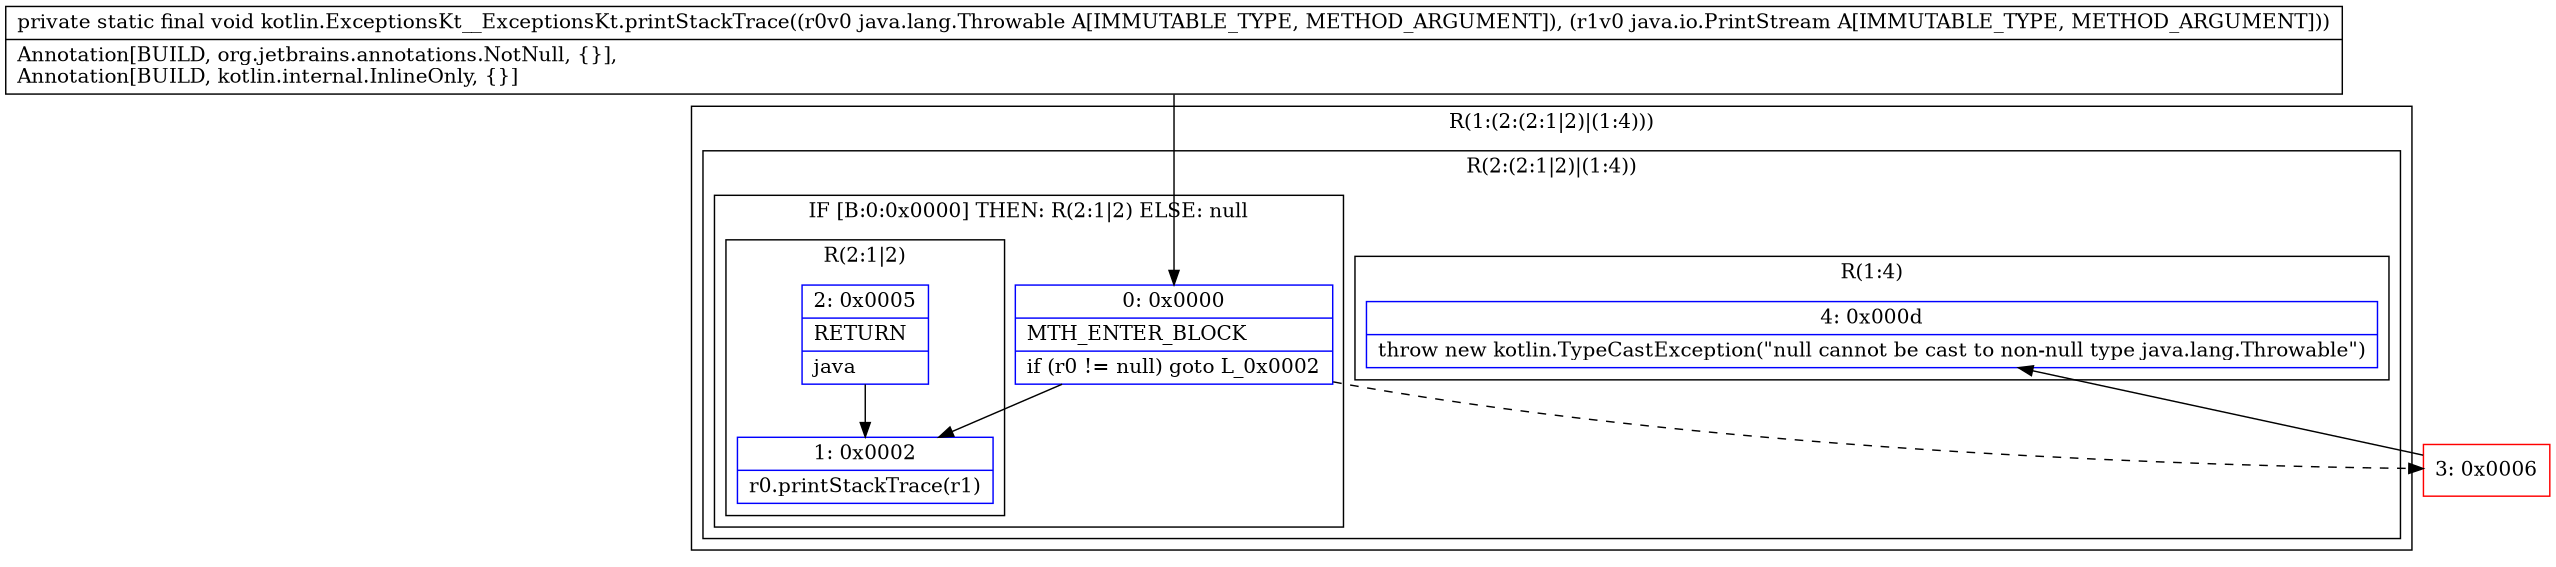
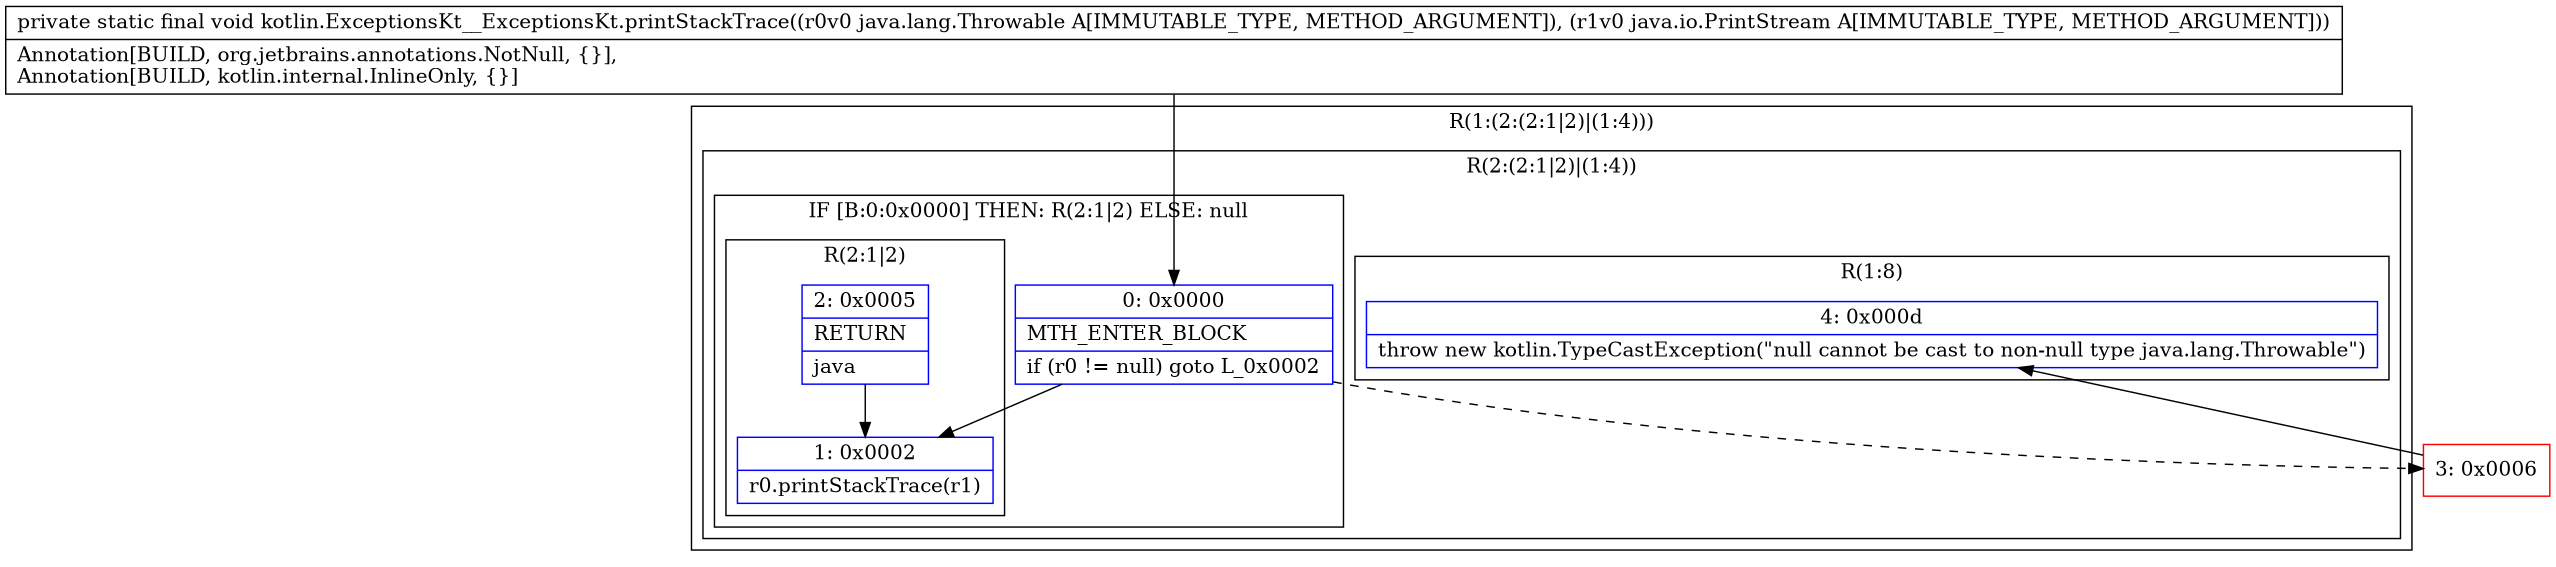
(1872, 273) -> (1872, 273)
